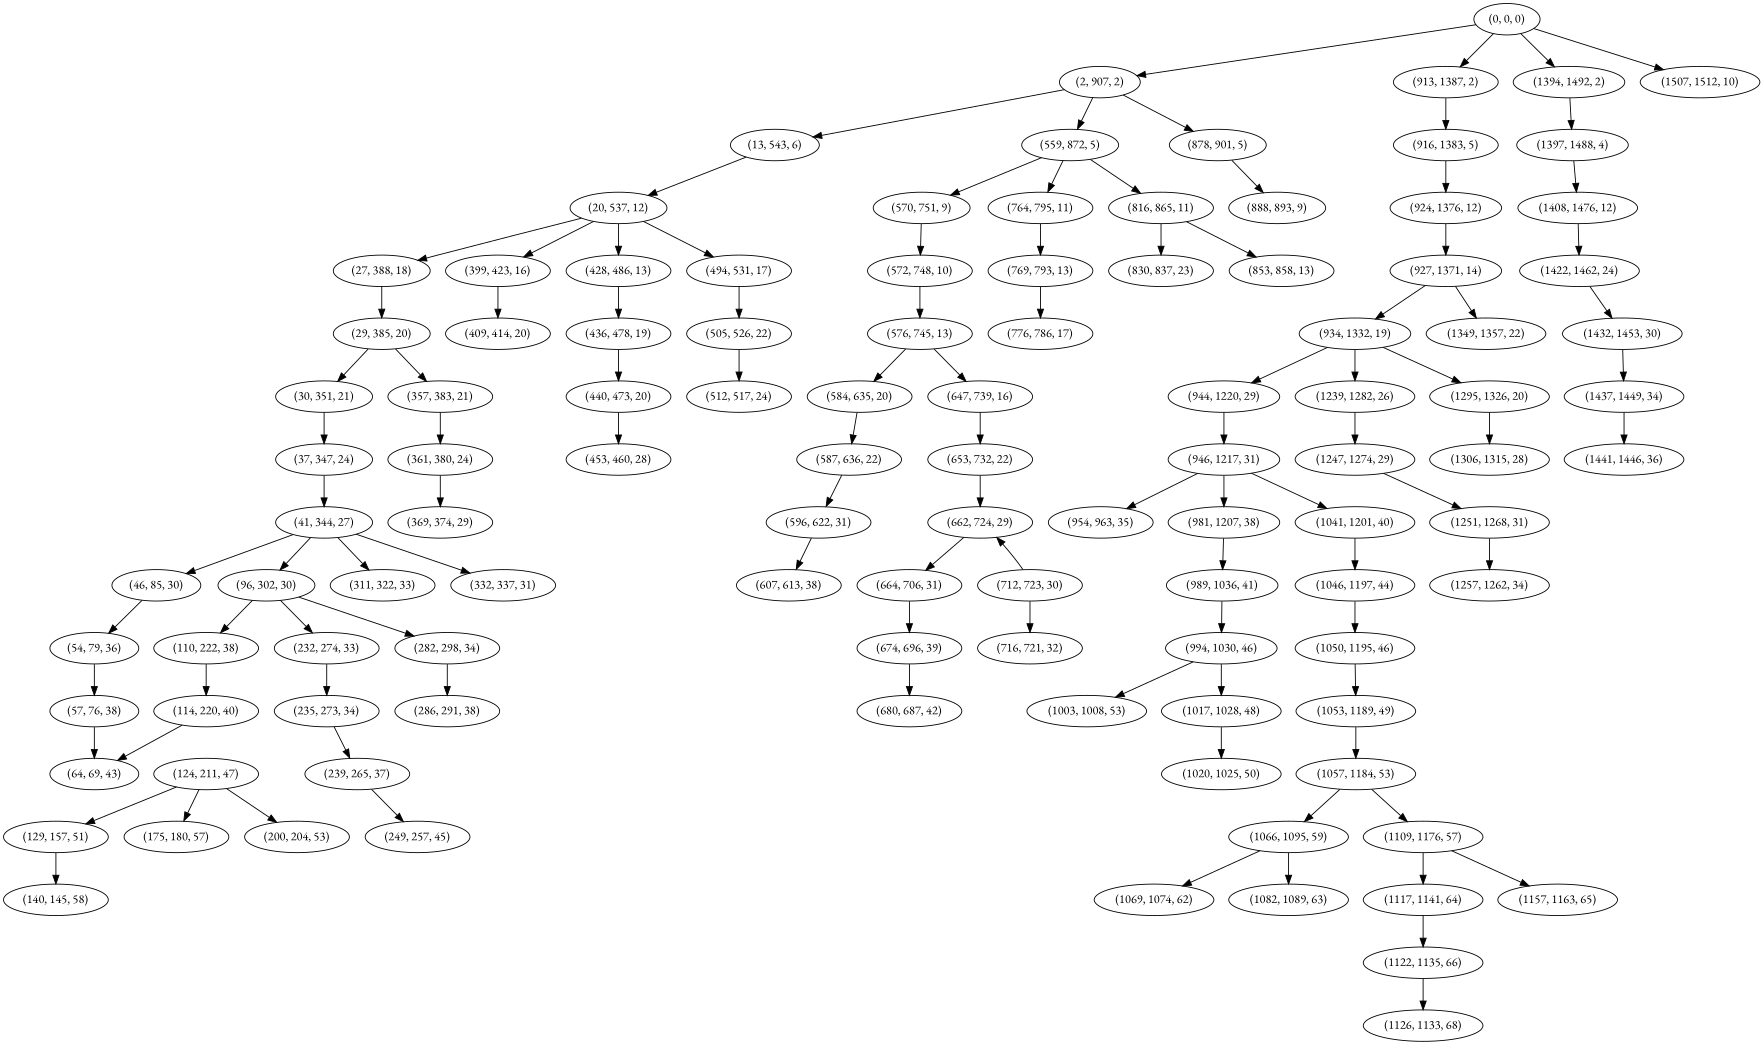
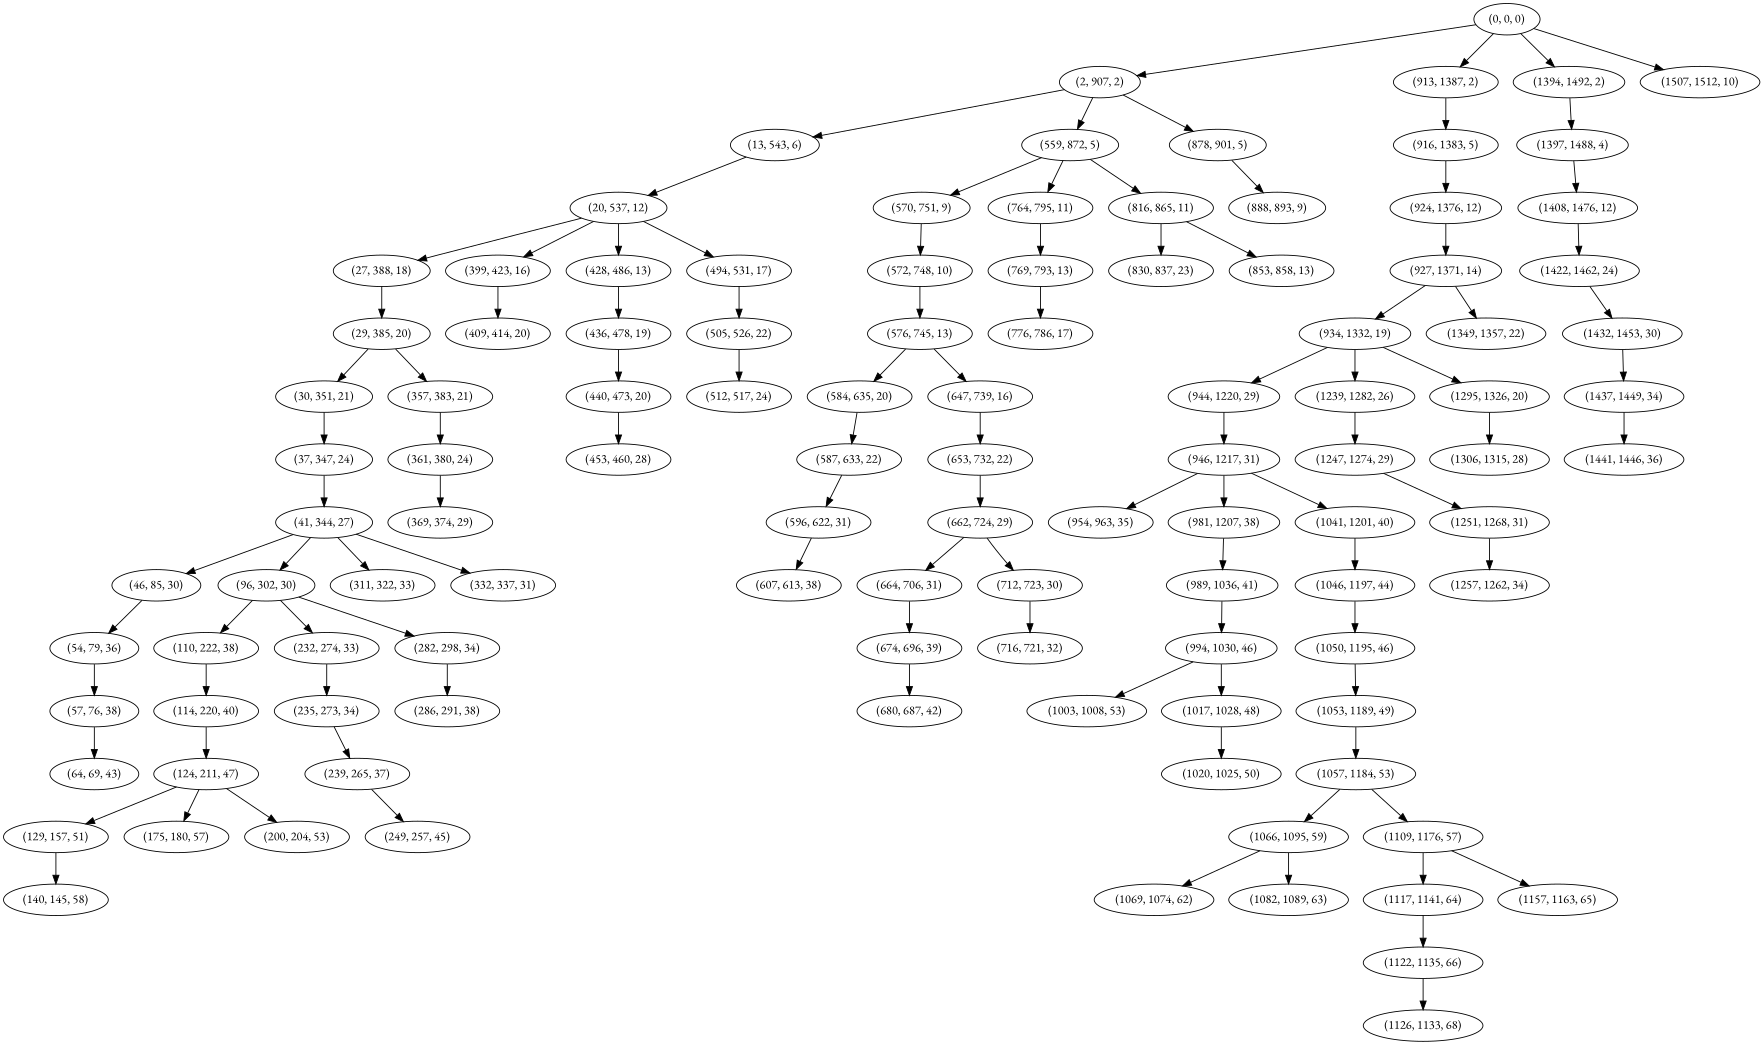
(849, 460) -> (849, 460)
(1013, 557) -> (997, 551)
(154, 741) -> (206, 738)
